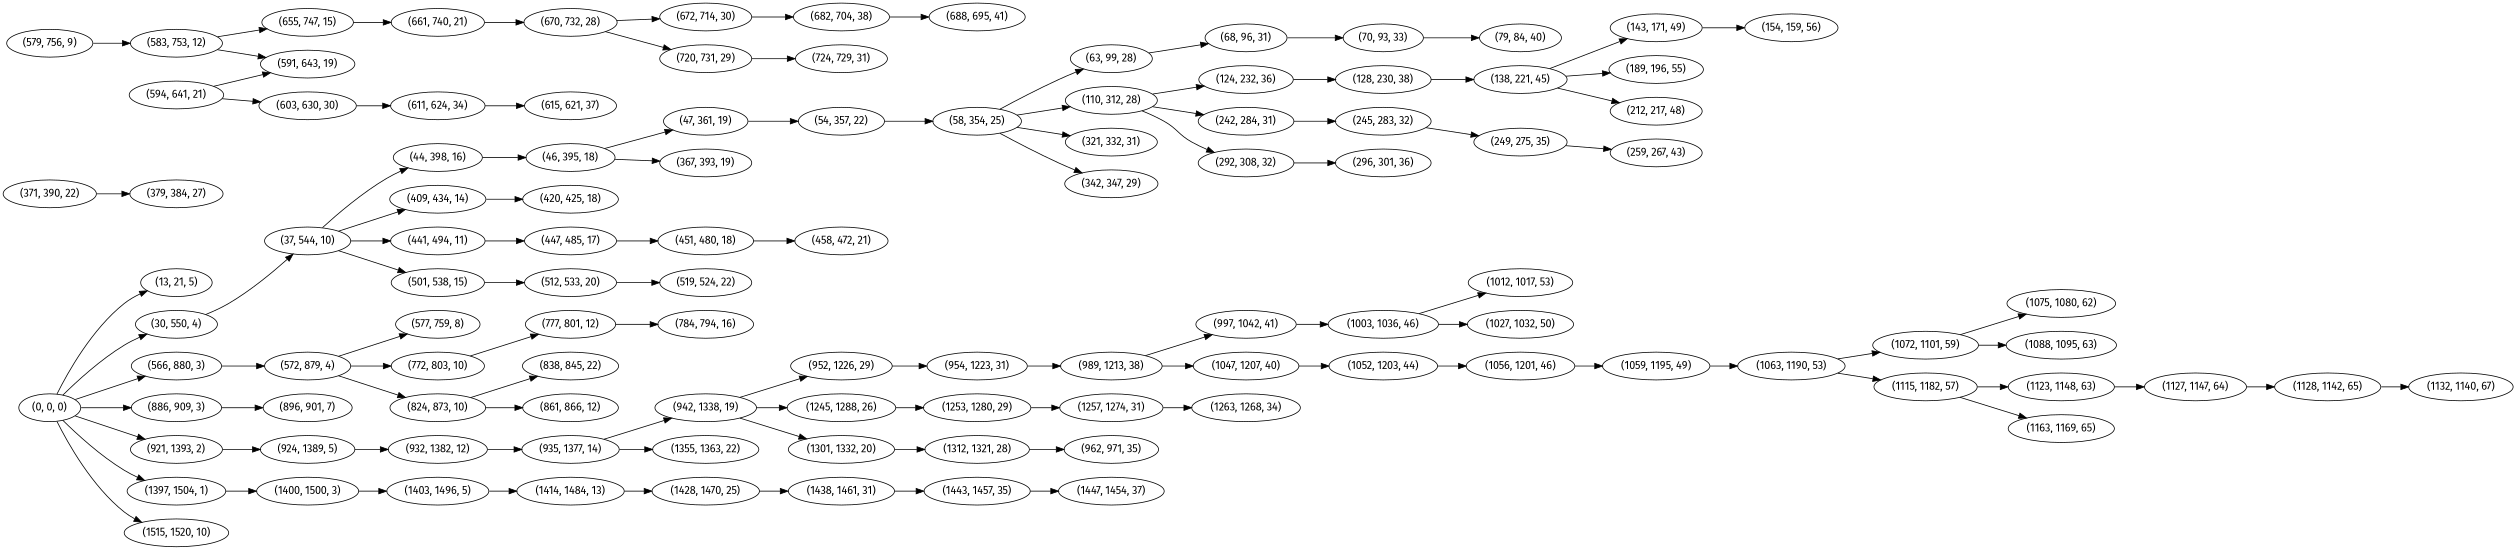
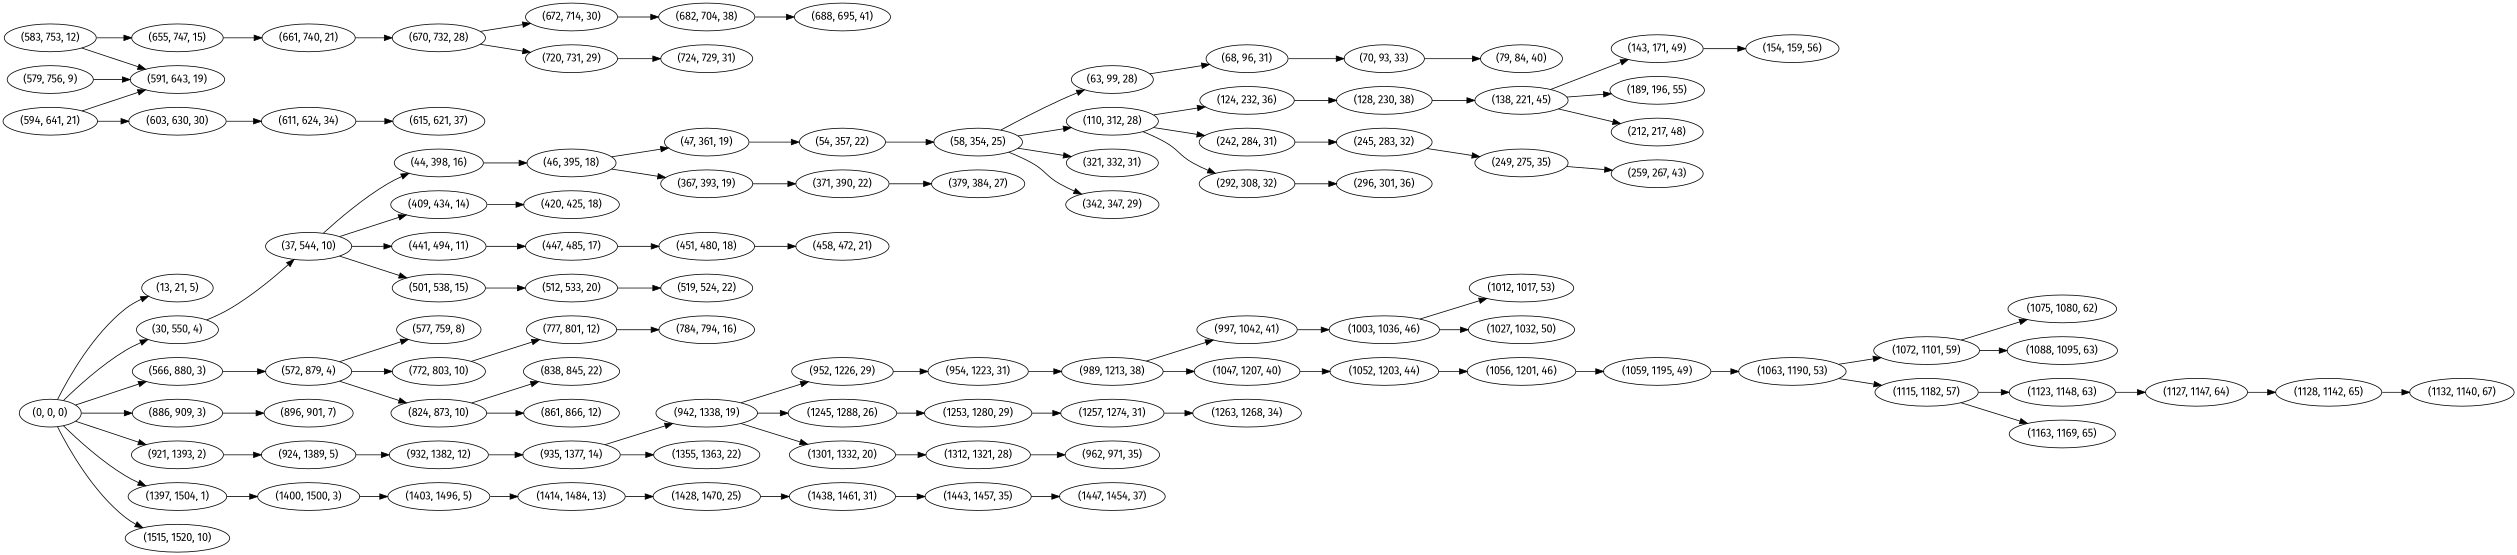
(108, 43) -> (108, 80)
none -> (770, 184)
